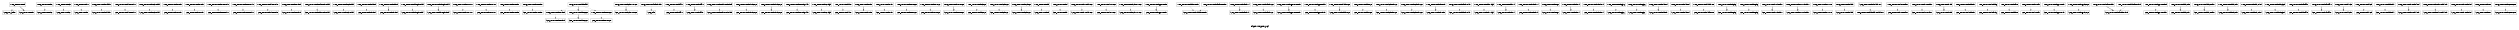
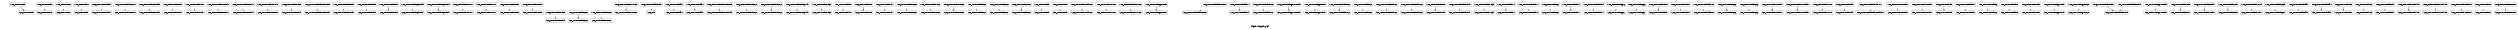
(578, 5) -> none
(1188, 5) -> none
(9, 13) -> none
